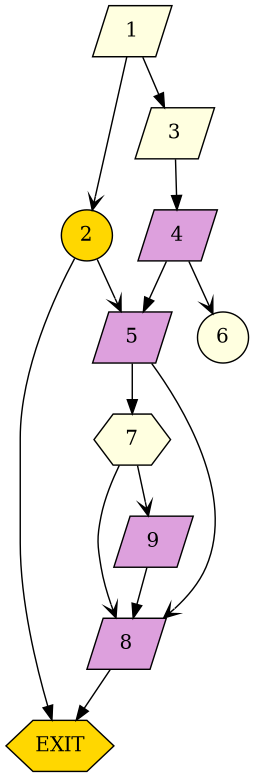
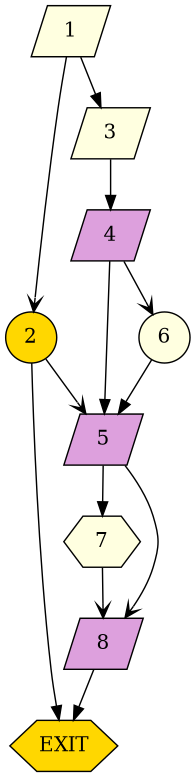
none -> (139, 381)
(154, 542) -> none
